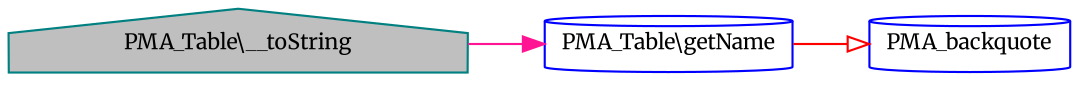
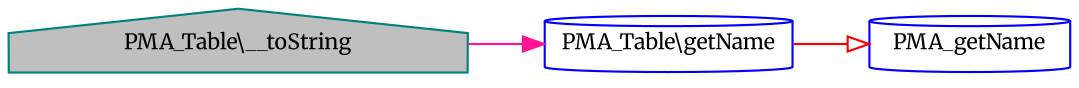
(970, 44) -> (970, 44)
